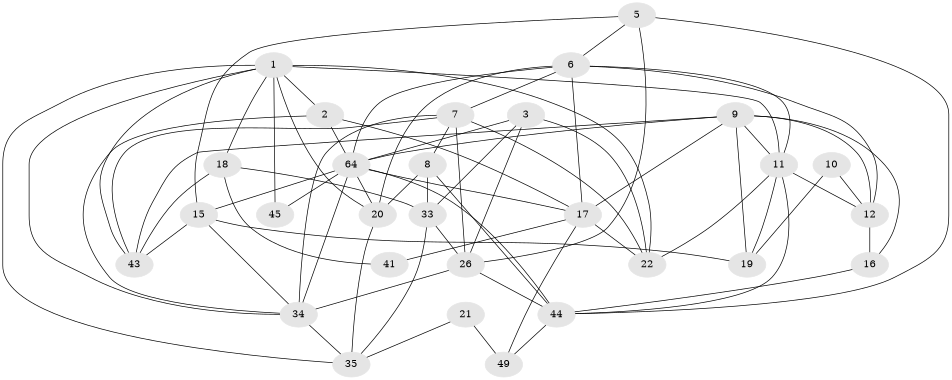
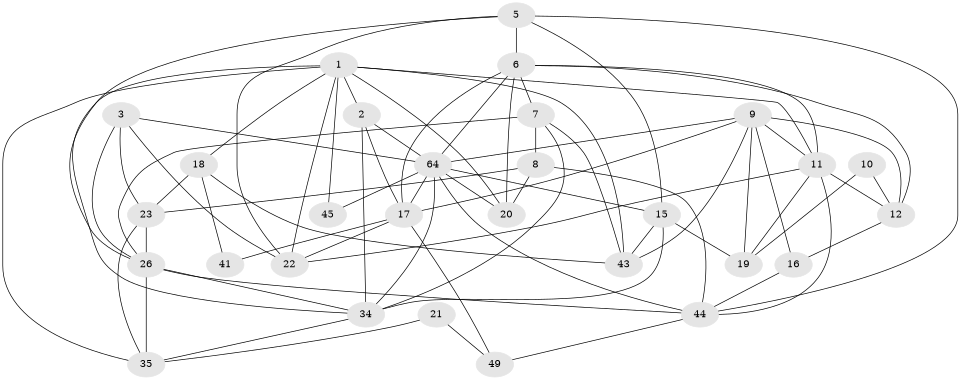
(569, 172) -> (292, 61)
(428, 215) -> (146, 215)
(358, 289) -> (146, 315)
